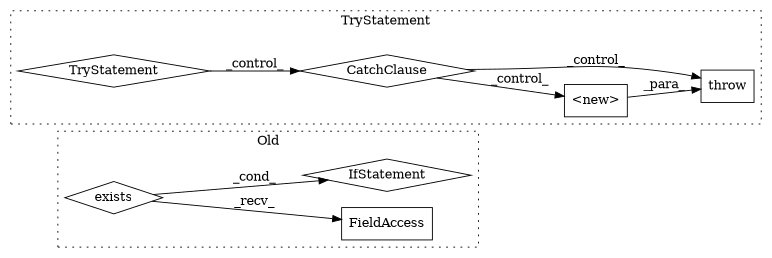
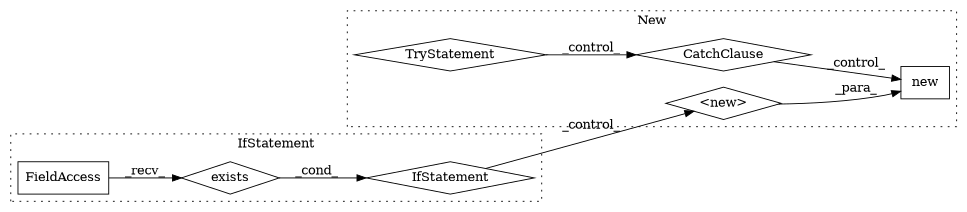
(386, 21) -> (652, 21)
(496, 86) -> (585, 141)
(728, 86) -> (925, 83)
(596, 101) -> (724, 103)
(268, 142) -> (276, 144)
(242, 210) -> (141, 178)
